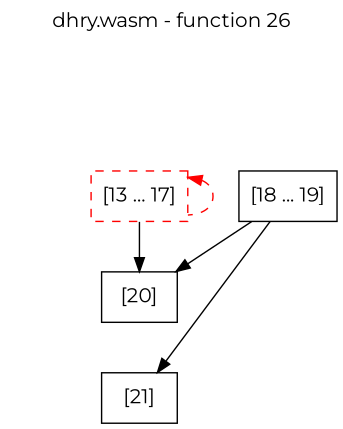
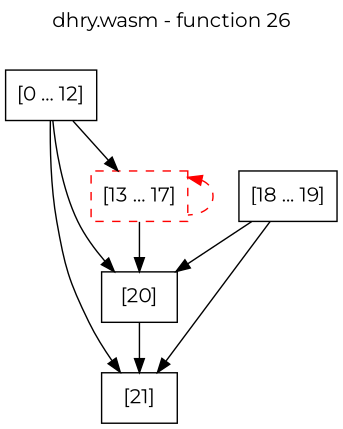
none -> (51, 95)
none -> (139, 341)
